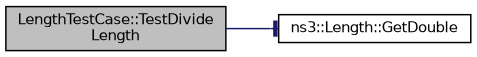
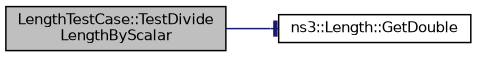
(116, 29) -> (116, 29)
